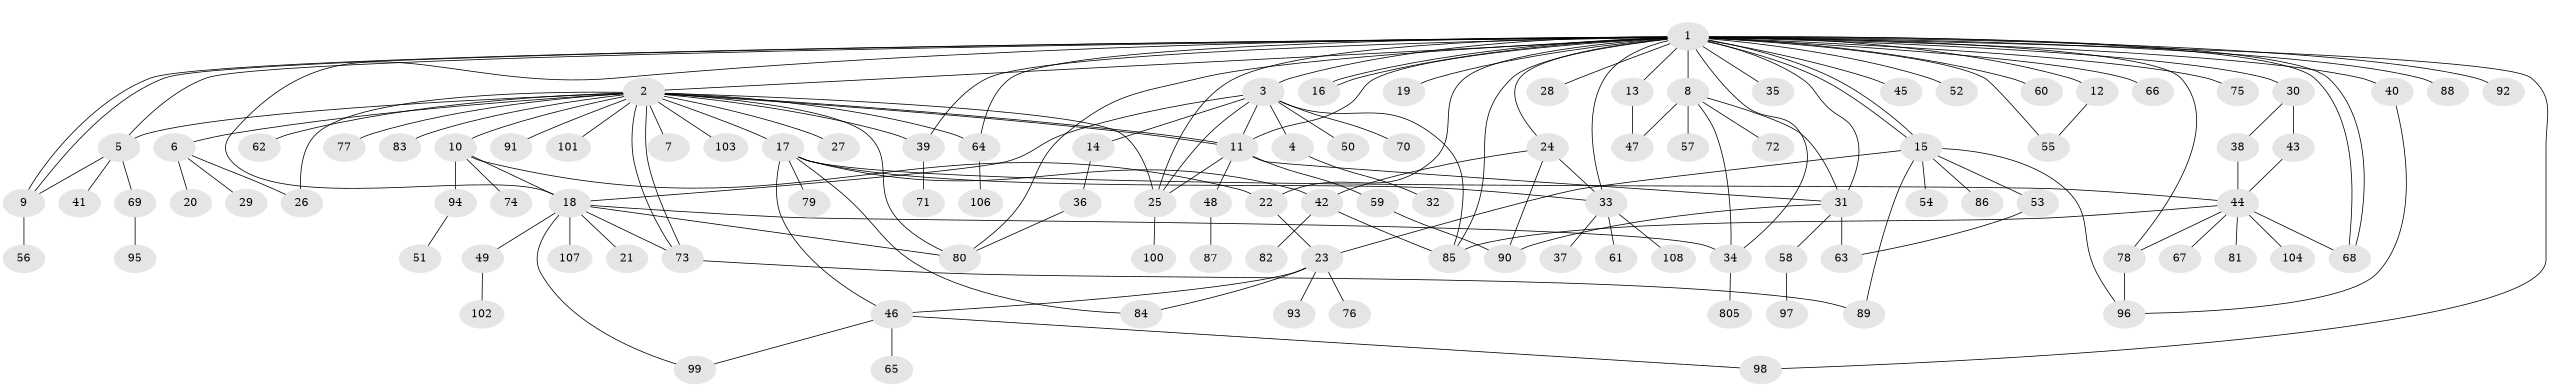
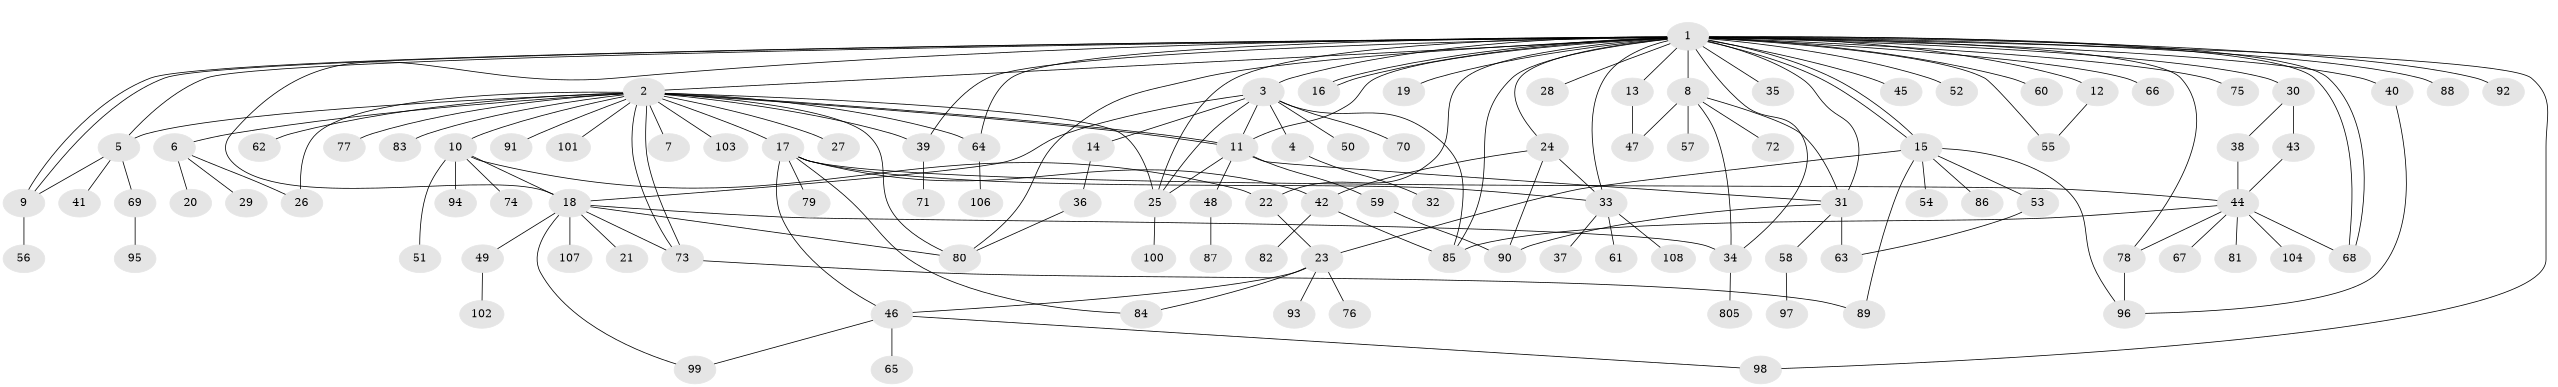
(438, 231) -> (425, 200)
